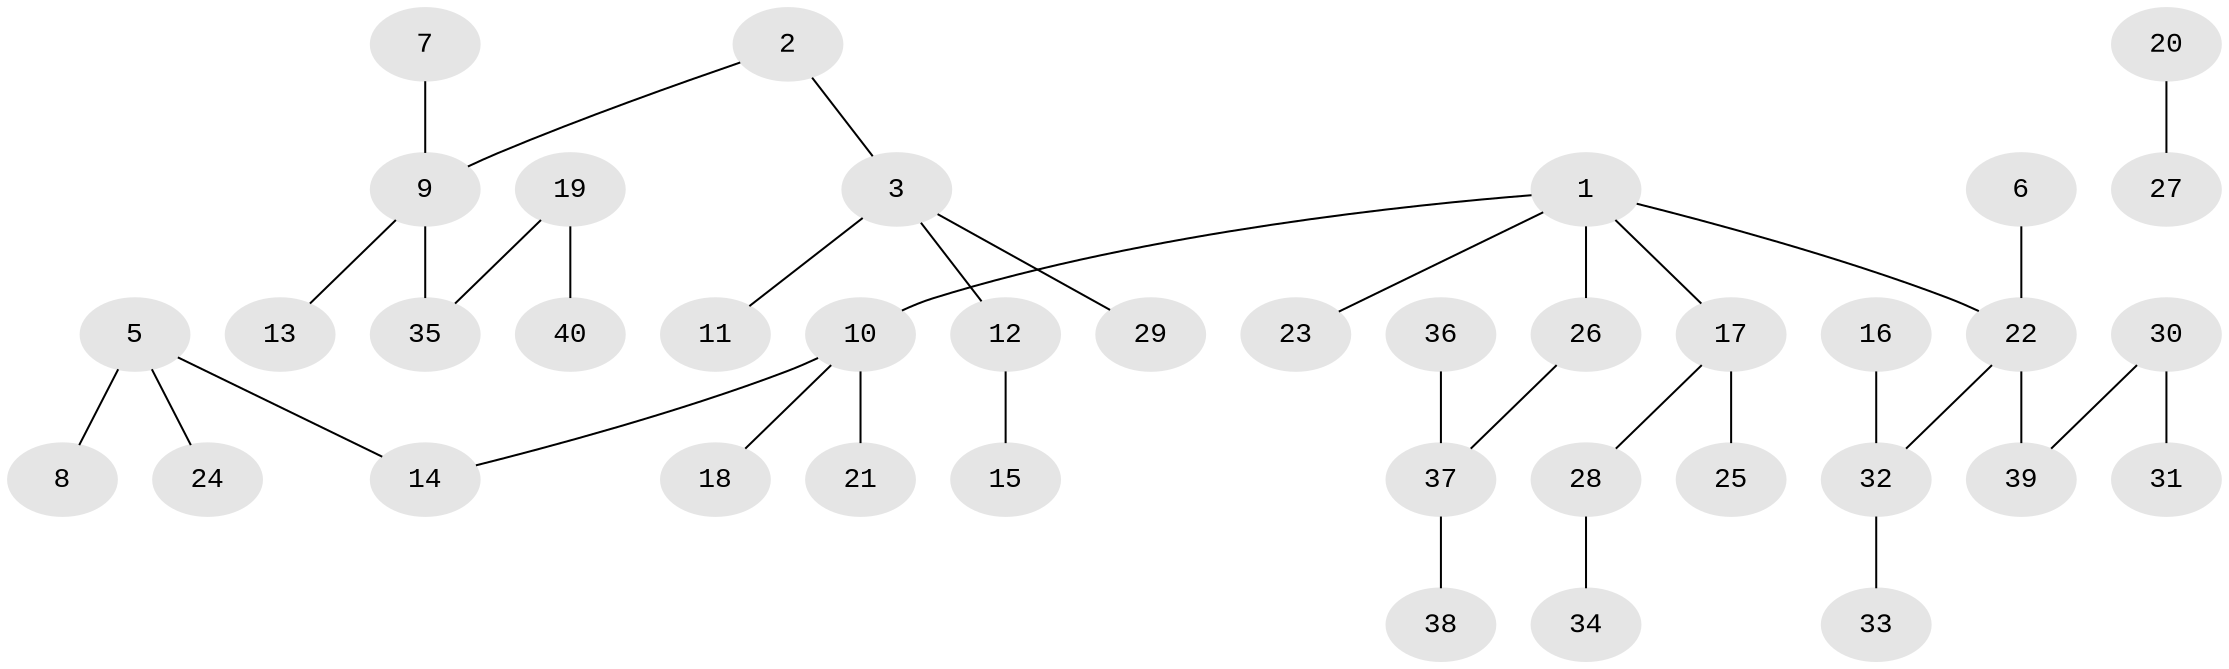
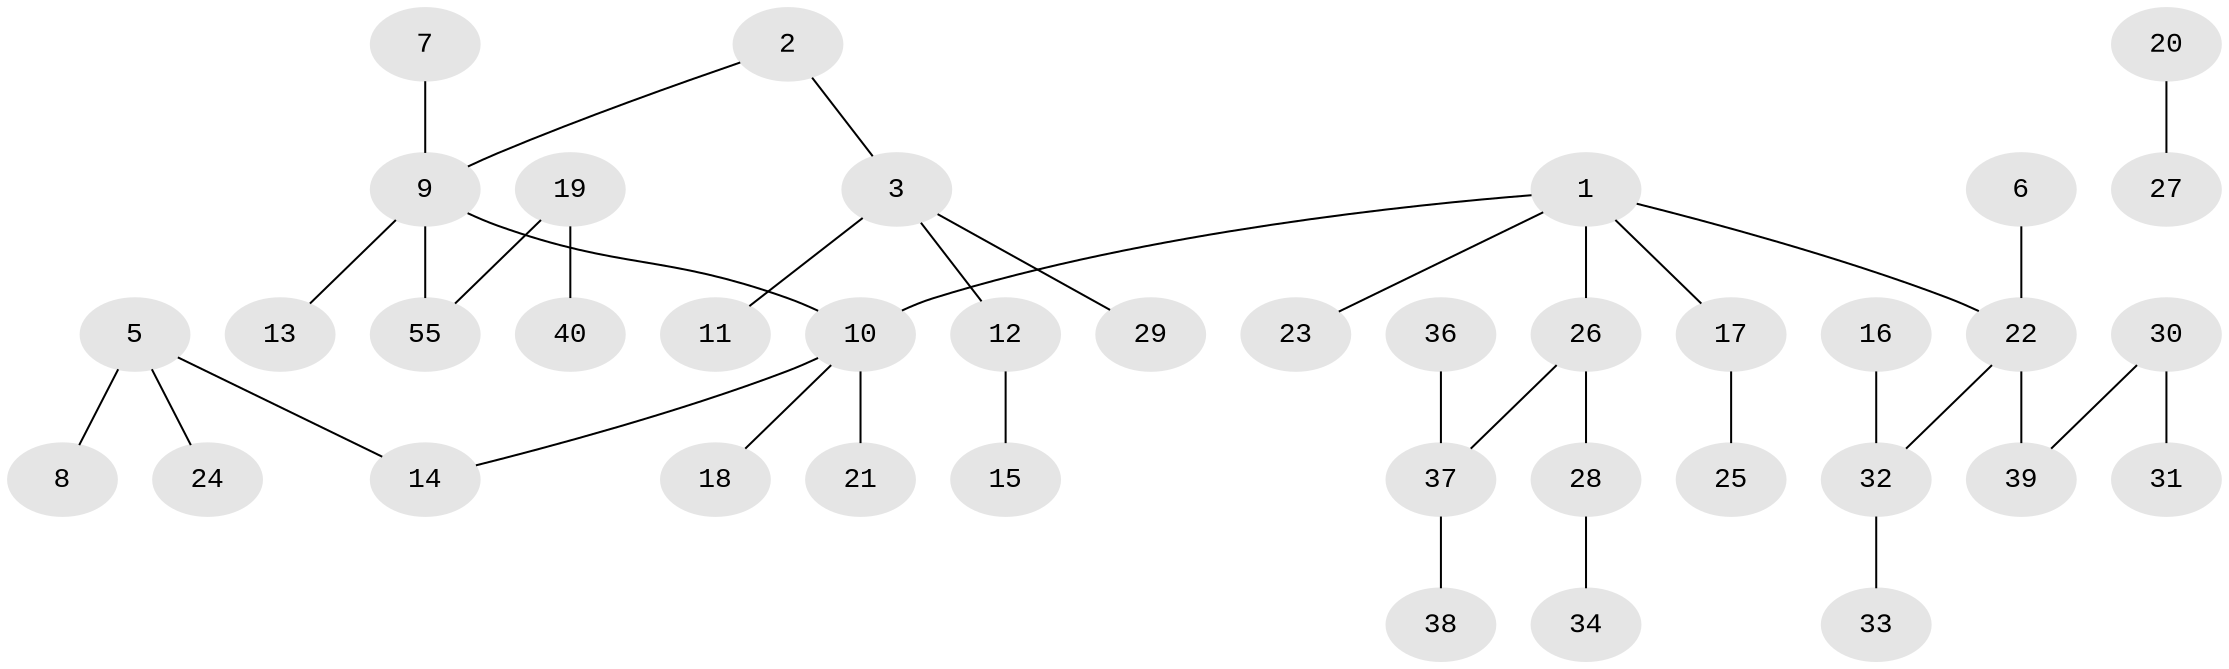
none -> (643, 262)
(425, 335) -> (425, 335)
(1659, 407) -> (1586, 407)
